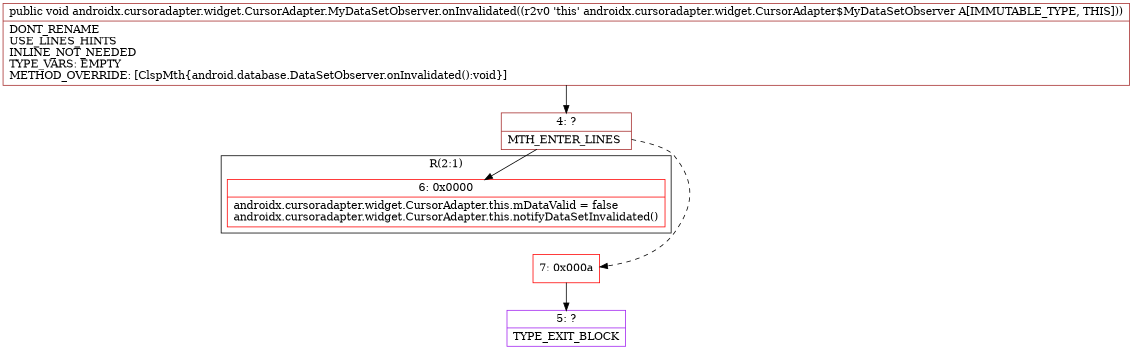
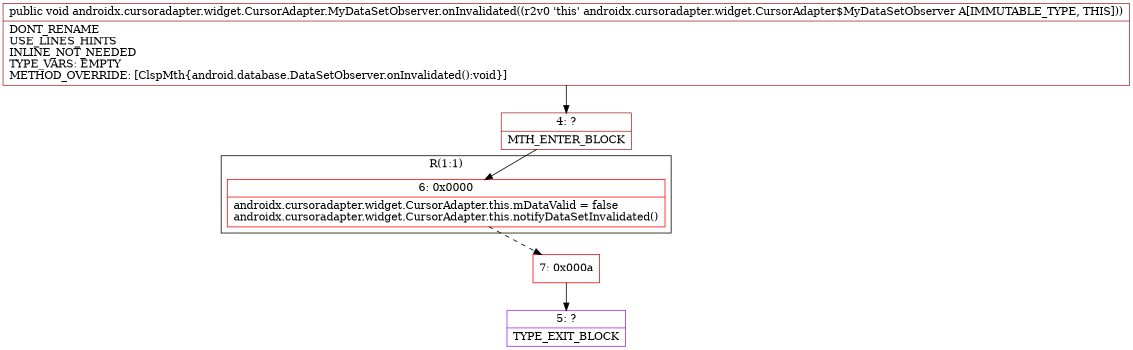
(564, 140) -> (566, 140)
(446, 165) -> (446, 165)
(687, 209) -> (512, 239)
